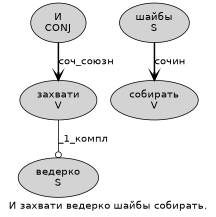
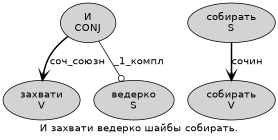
(154, 23) -> (232, 23)
(58, 136) -> (109, 58)
